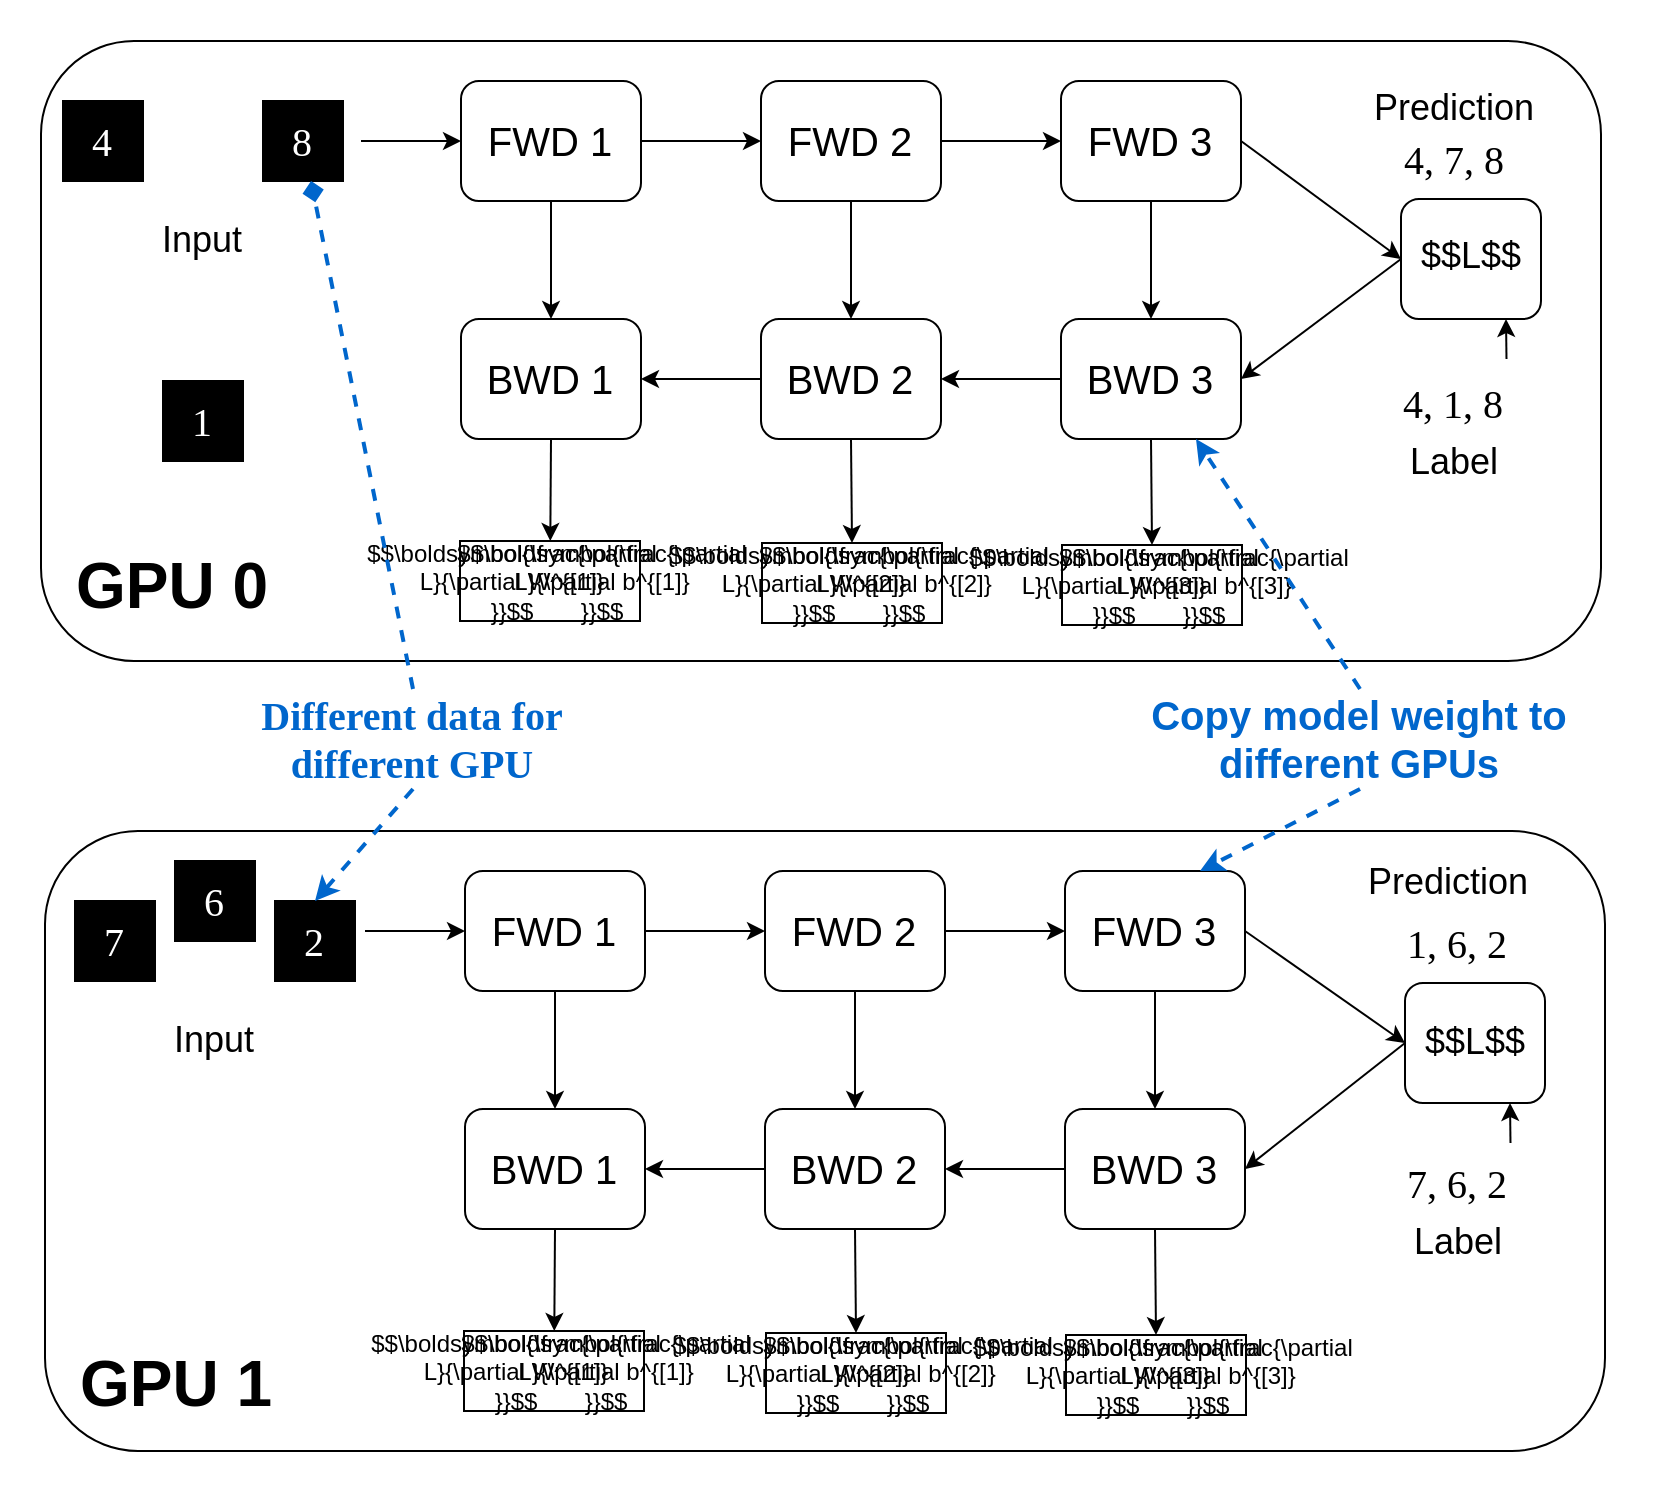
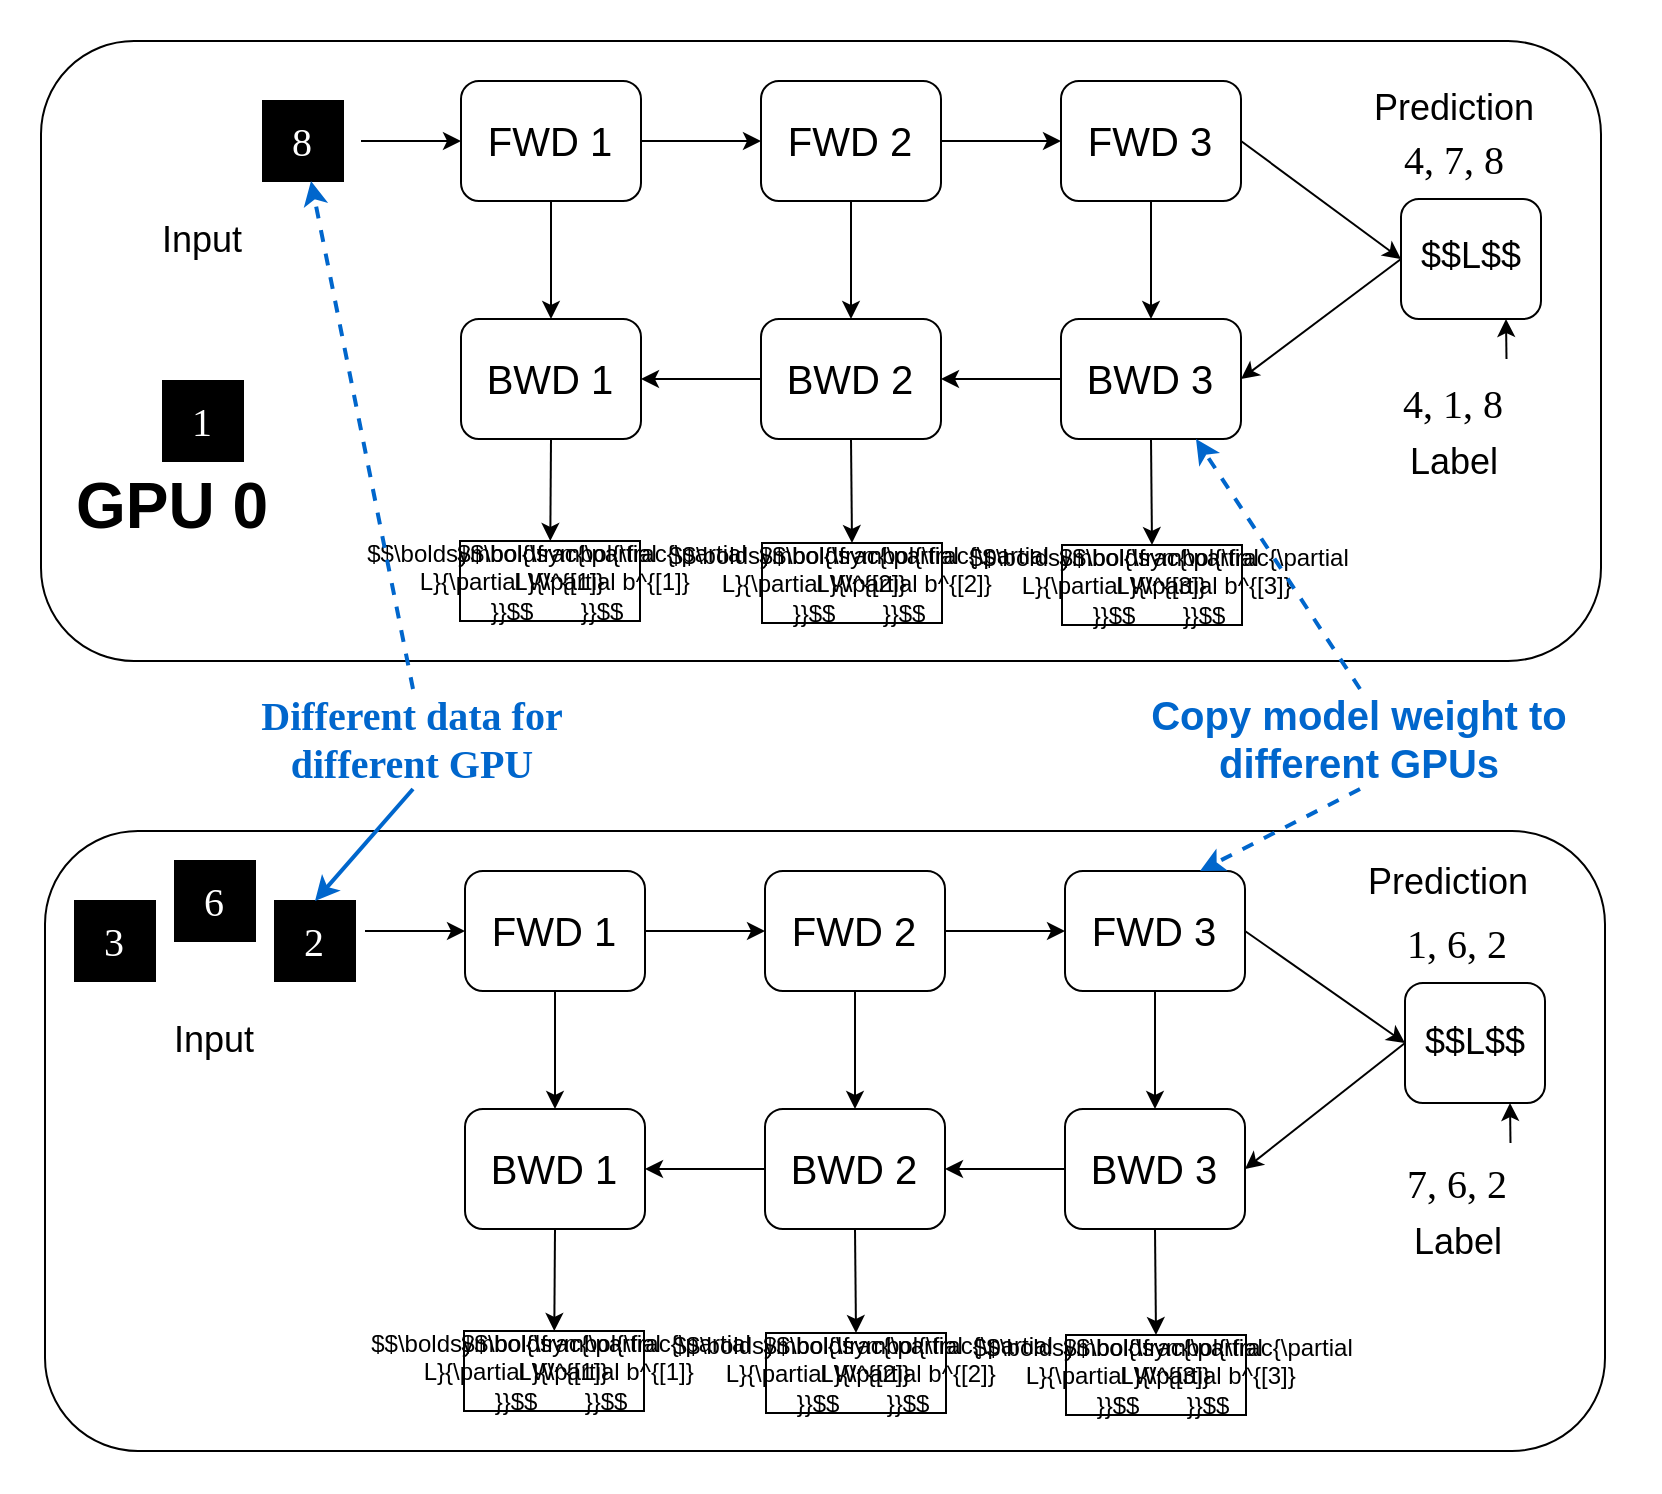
(103, 141) -> none
(315, 201) -> (315, 201)
(173, 587) -> (173, 507)
(386, 820) -> (386, 820)
(115, 941) -> (115, 941)
(177, 1385) -> none
